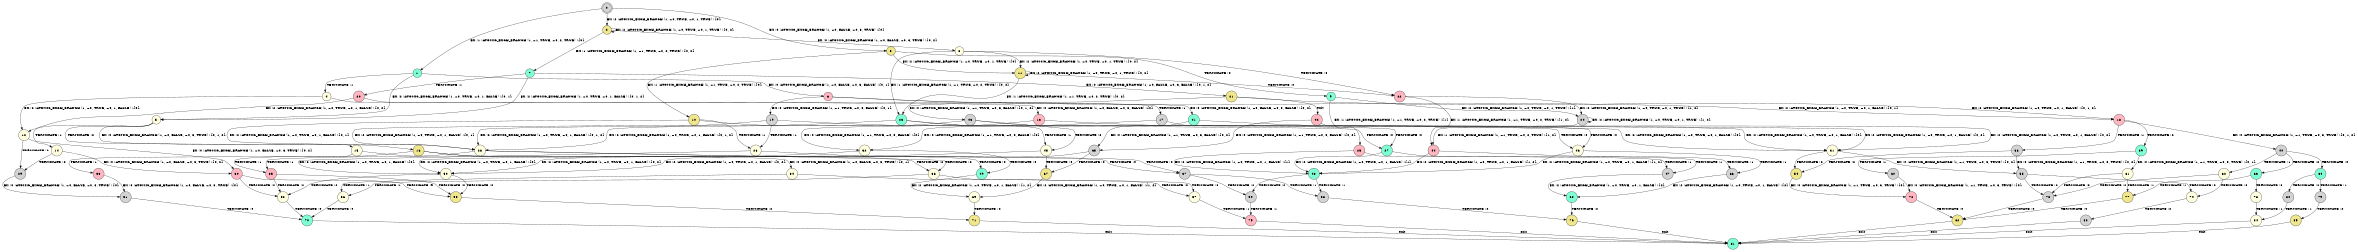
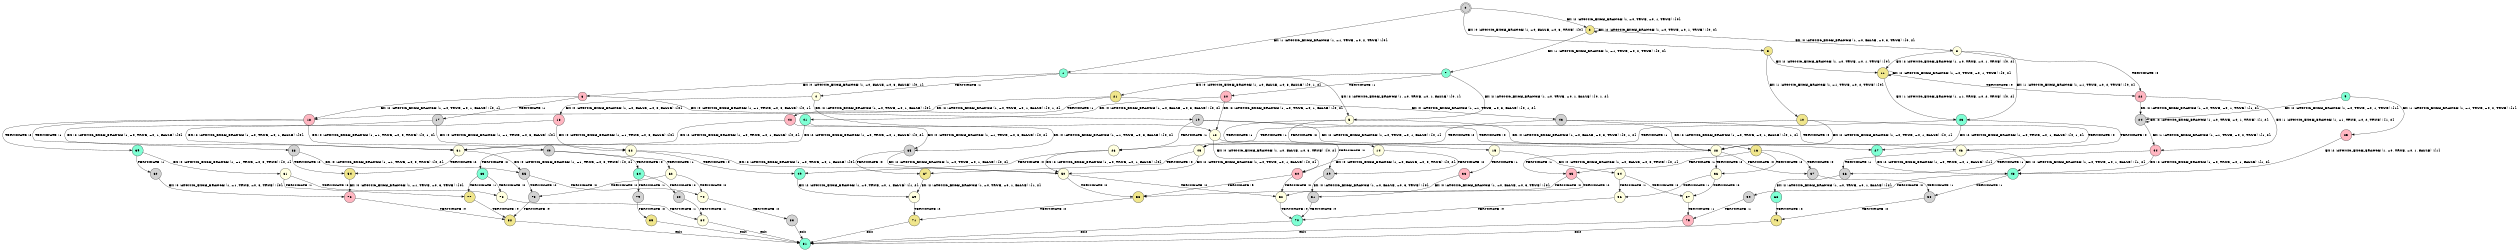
(1079, 56) -> none
(1320, 108) -> (1081, 108)
(1668, 174) -> none
(2090, 176) -> (392, 190)
(1218, 182) -> none
